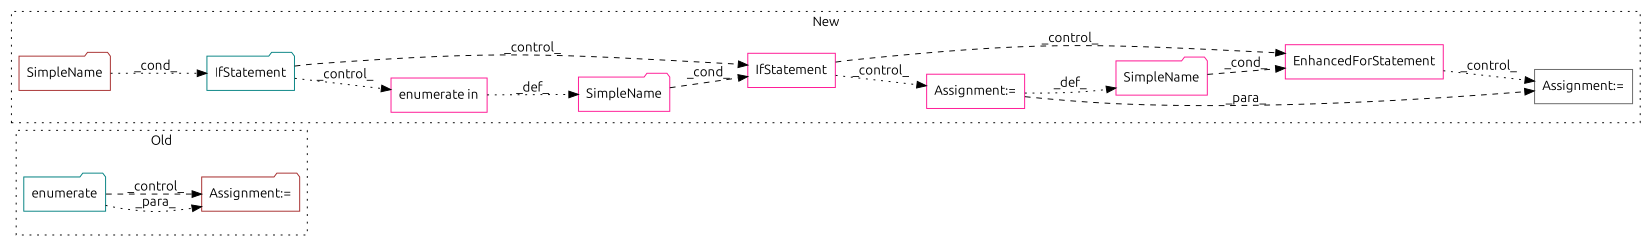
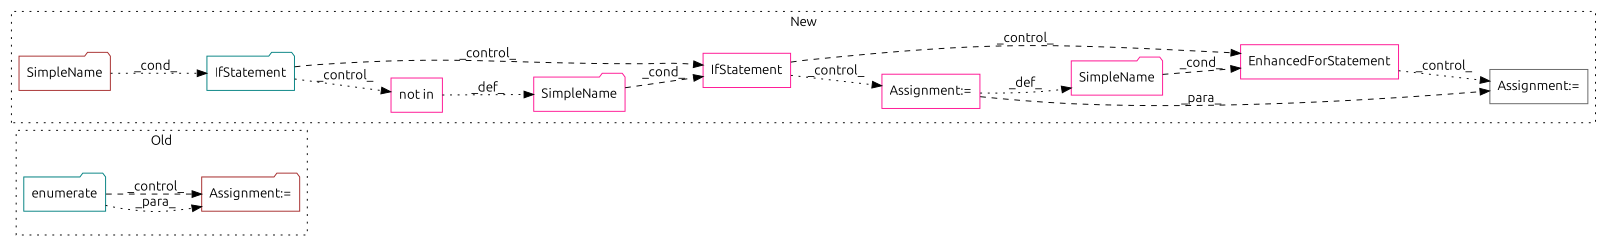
(439, 95) -> (417, 95)
